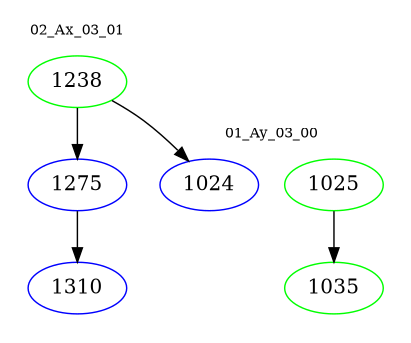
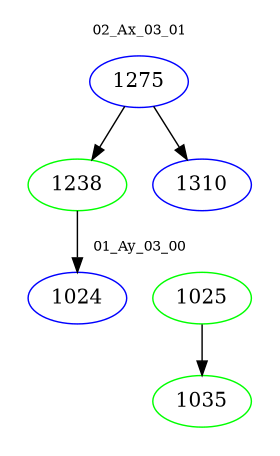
(77, 126) -> (112, 127)
